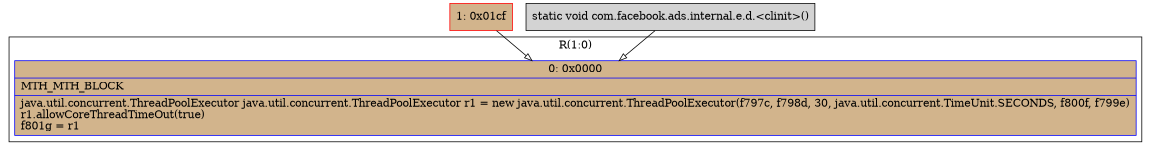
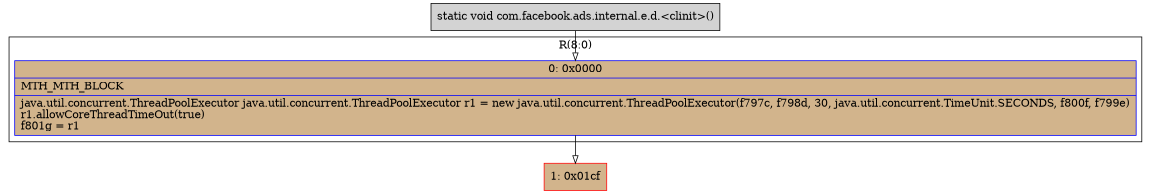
(511, 43) -> (575, 147)
(575, 46) -> (575, 46)
